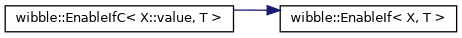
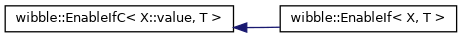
(250, 10) -> (264, 27)
